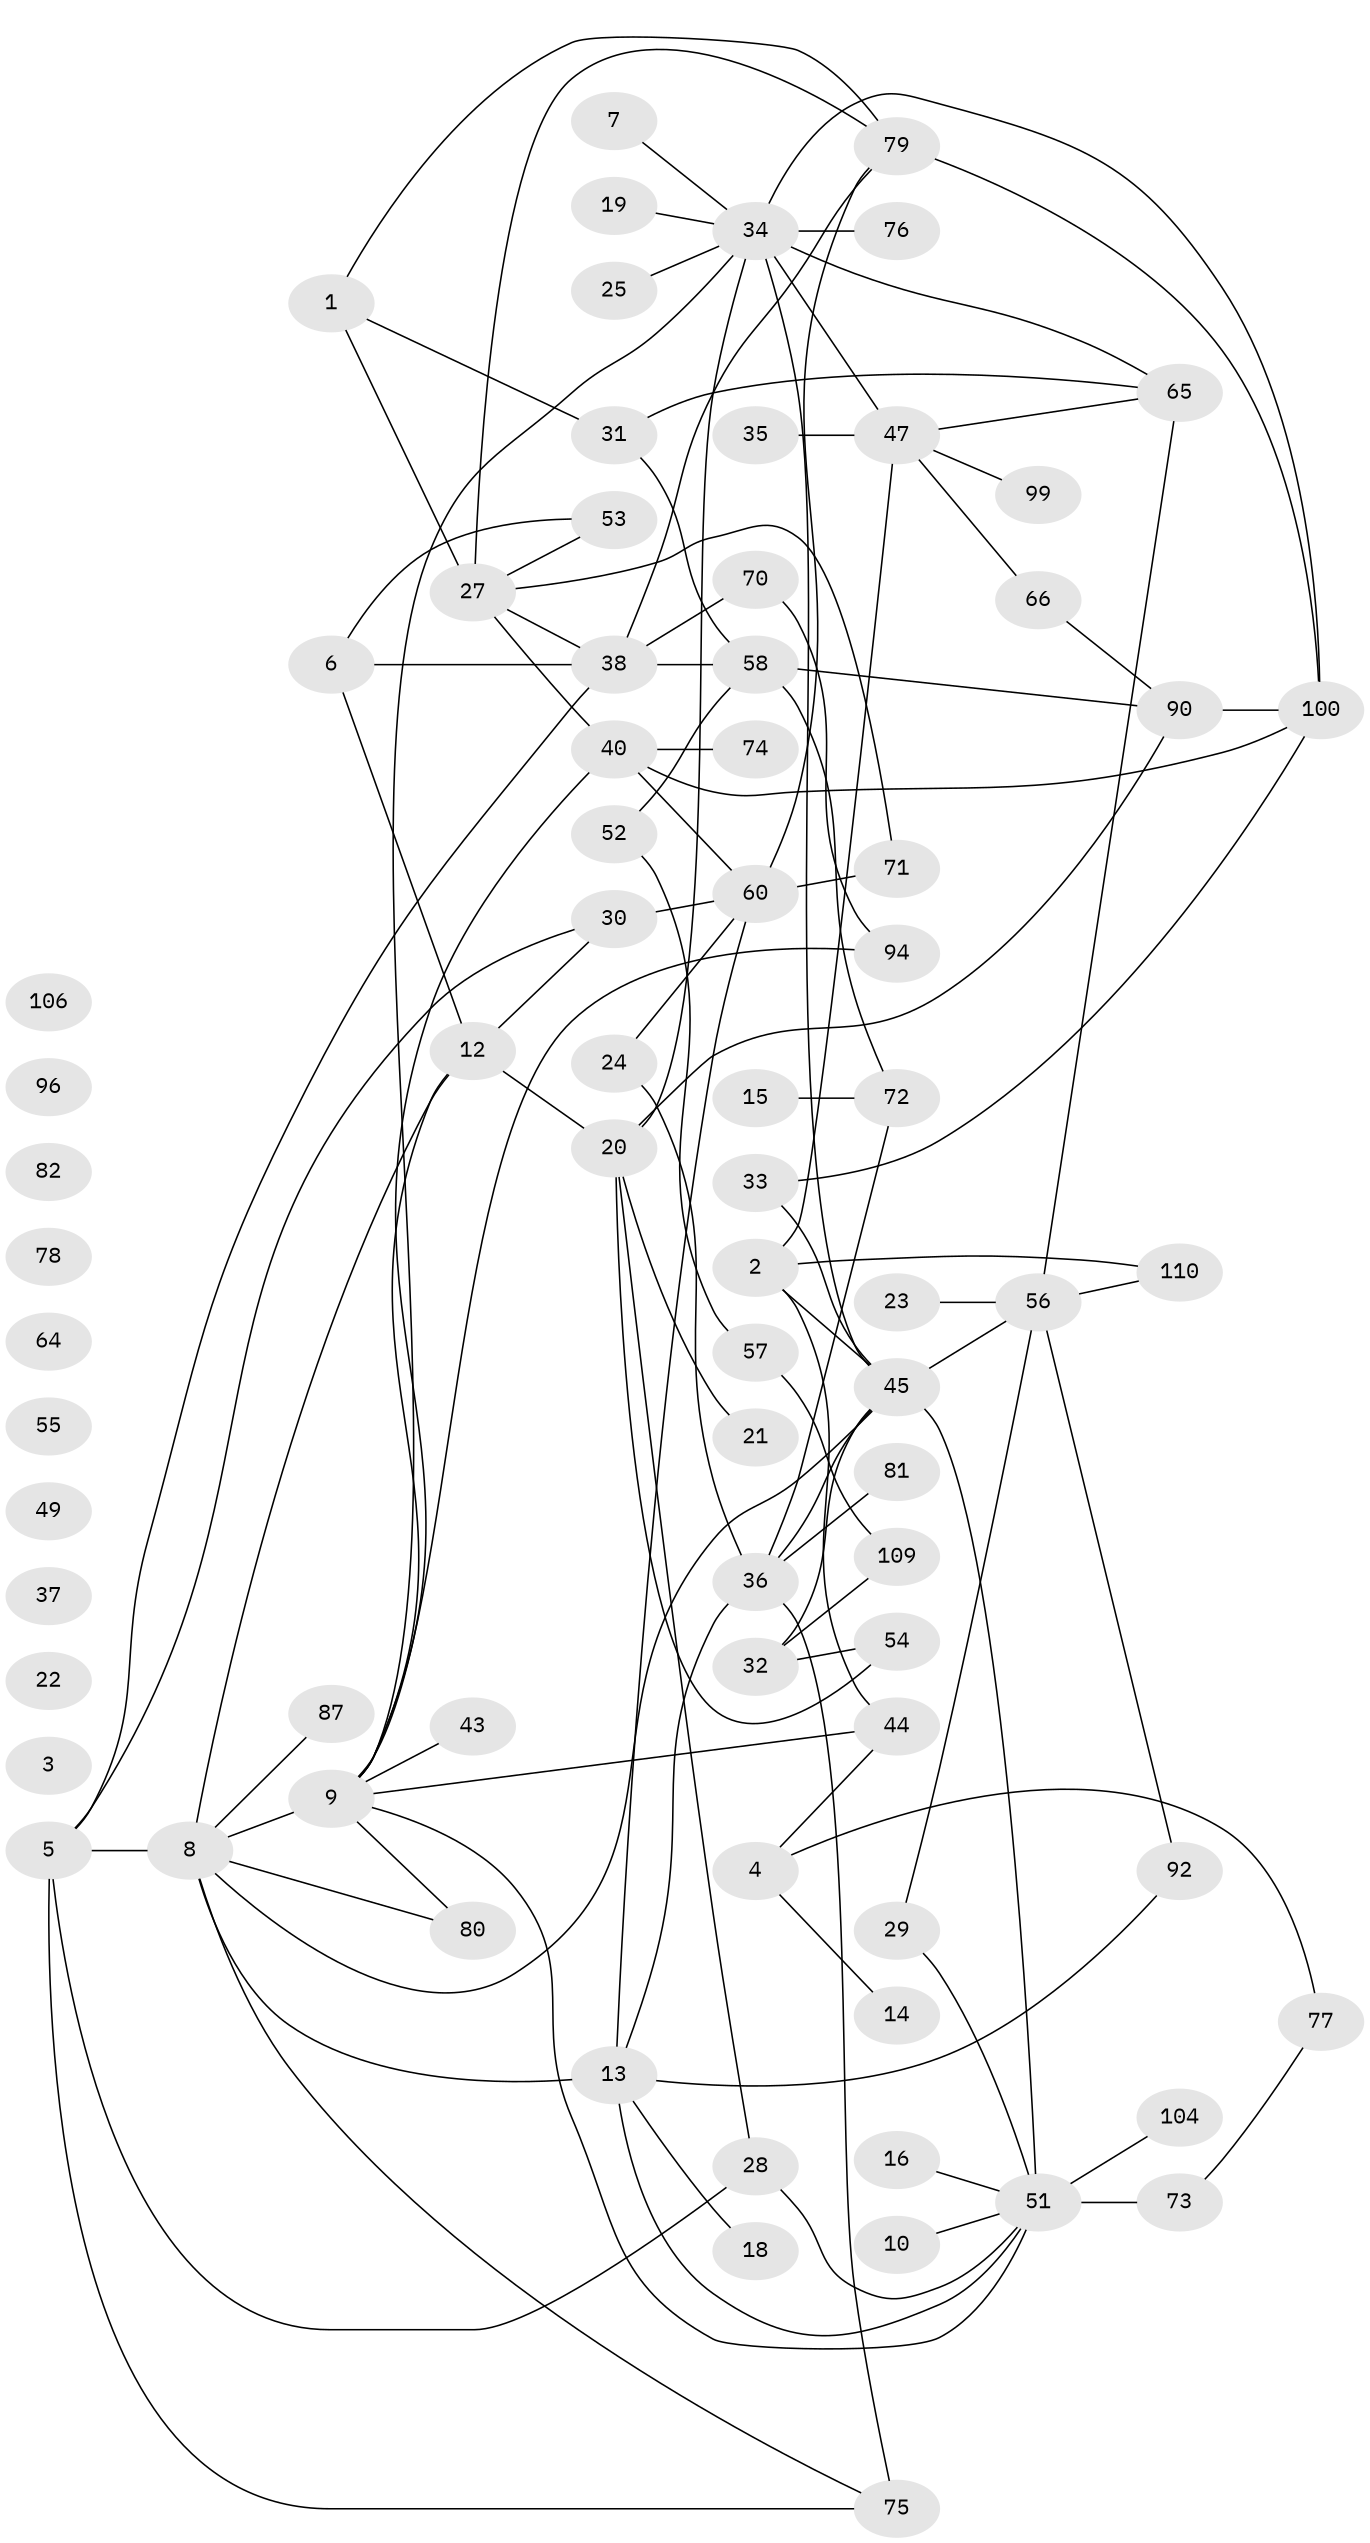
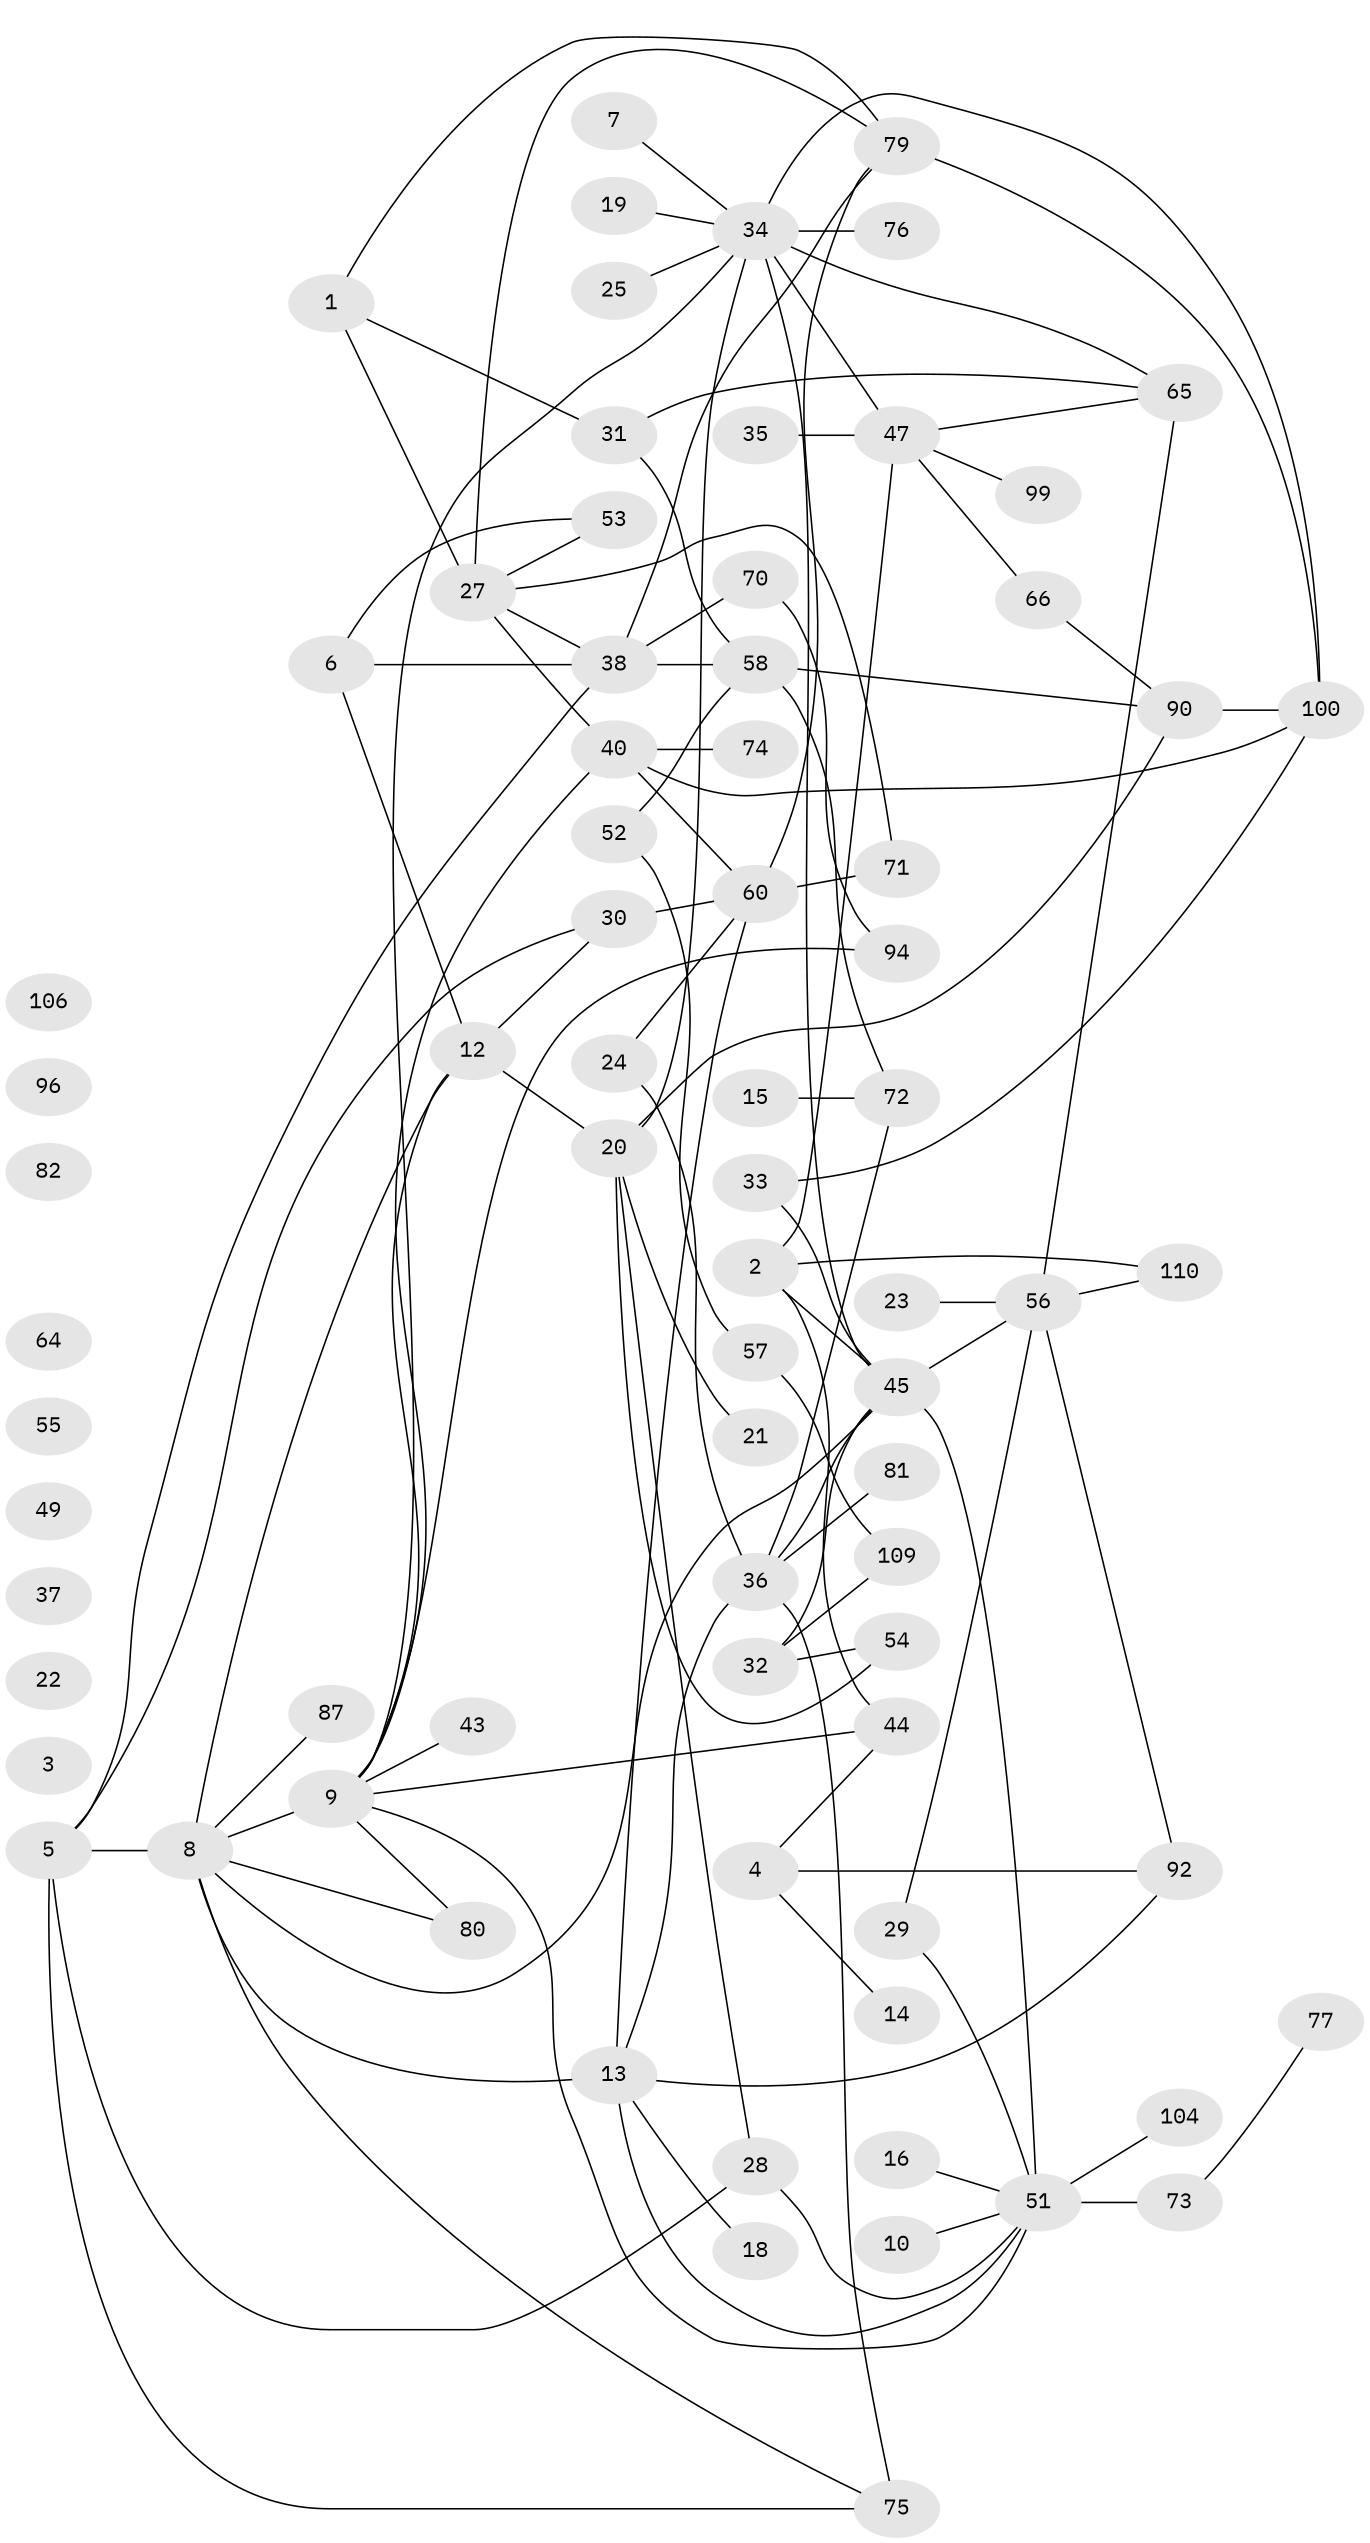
(49, 1257) -> none
(1102, 1791) -> (968, 1871)
